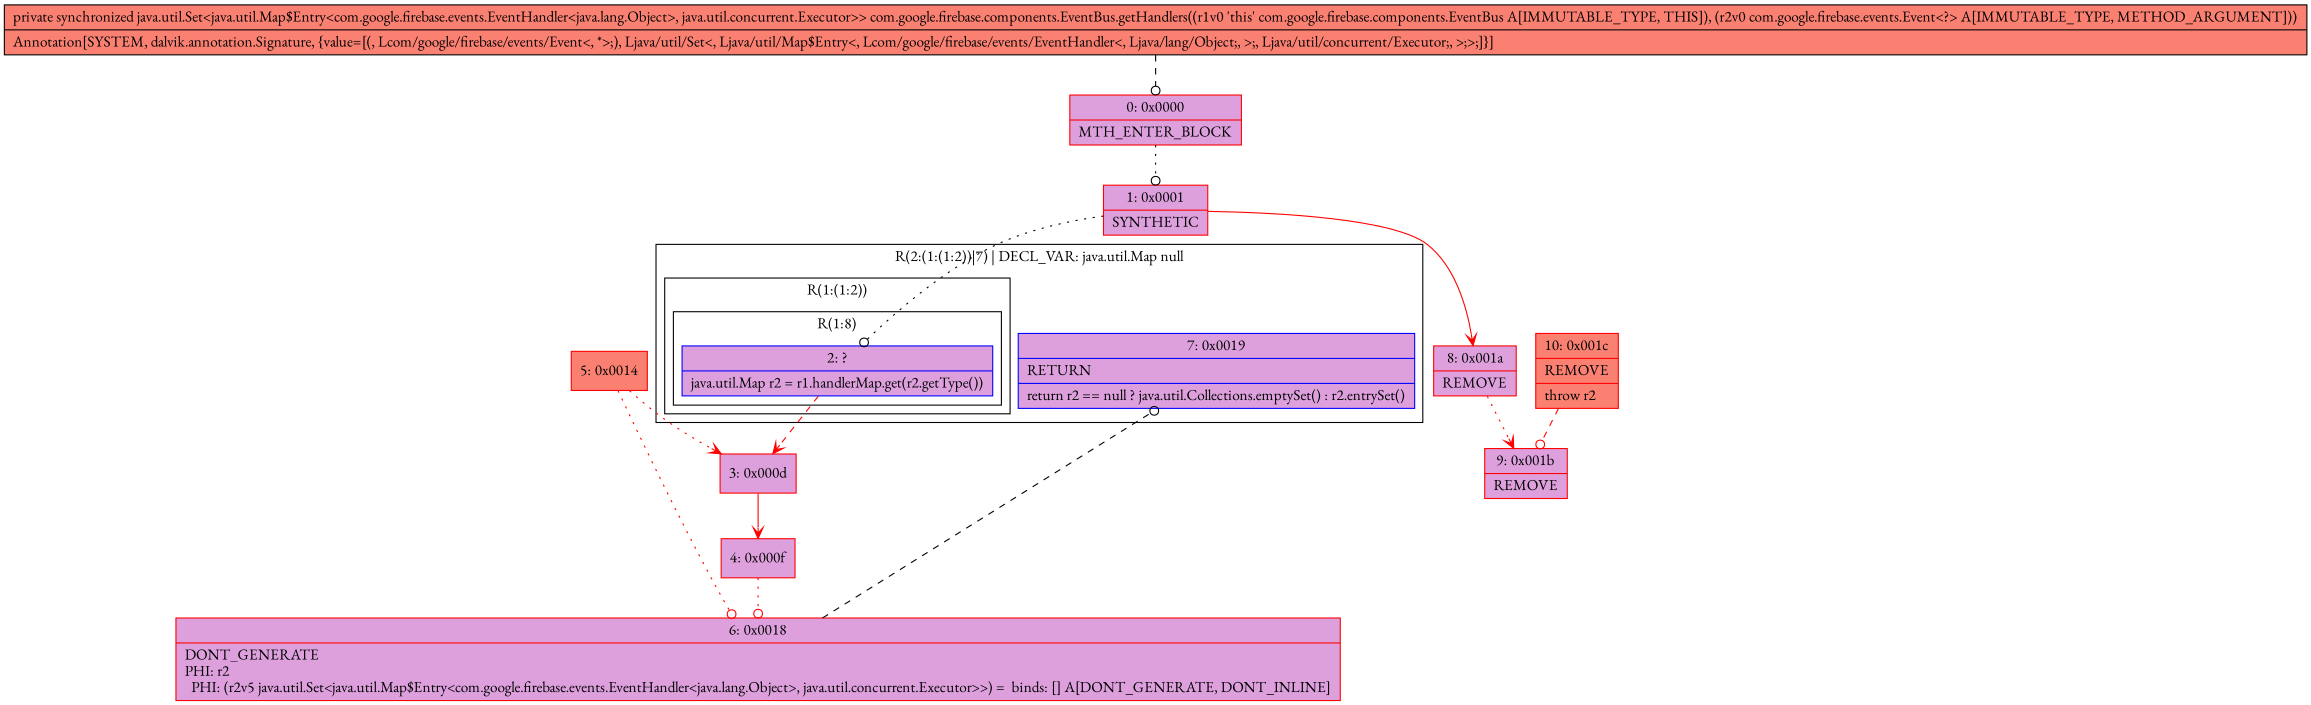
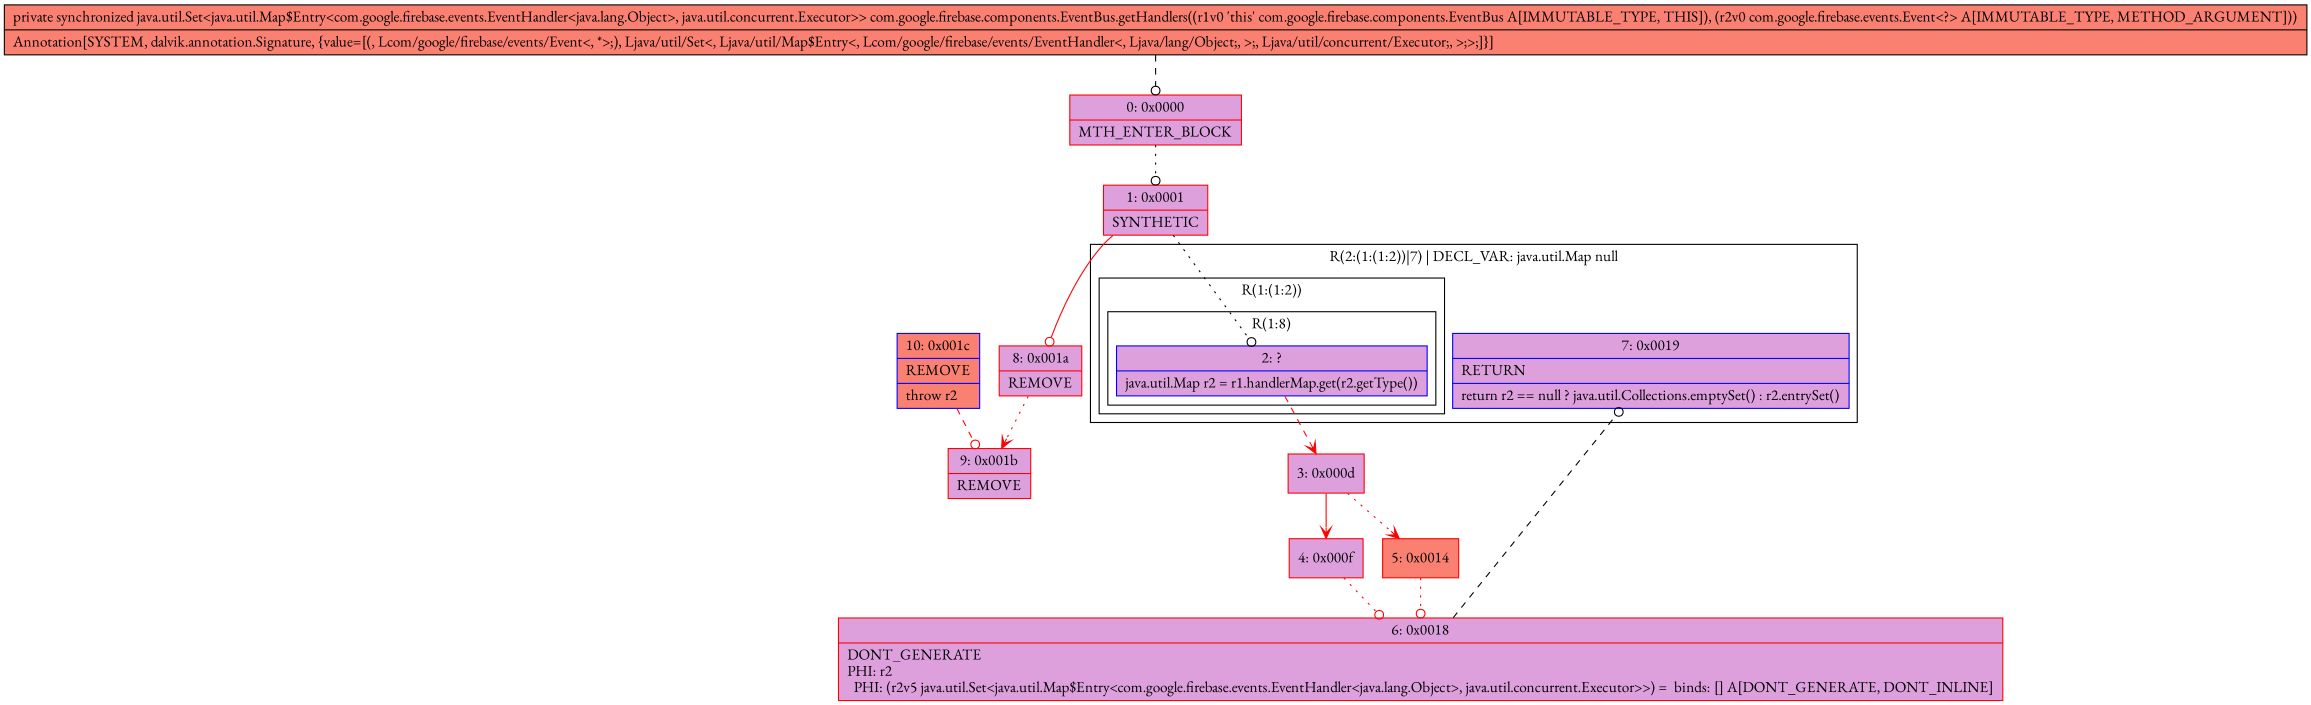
(1370, 225) -> (1076, 283)
(1577, 371) -> (938, 371)
(679, 429) -> (1369, 512)
